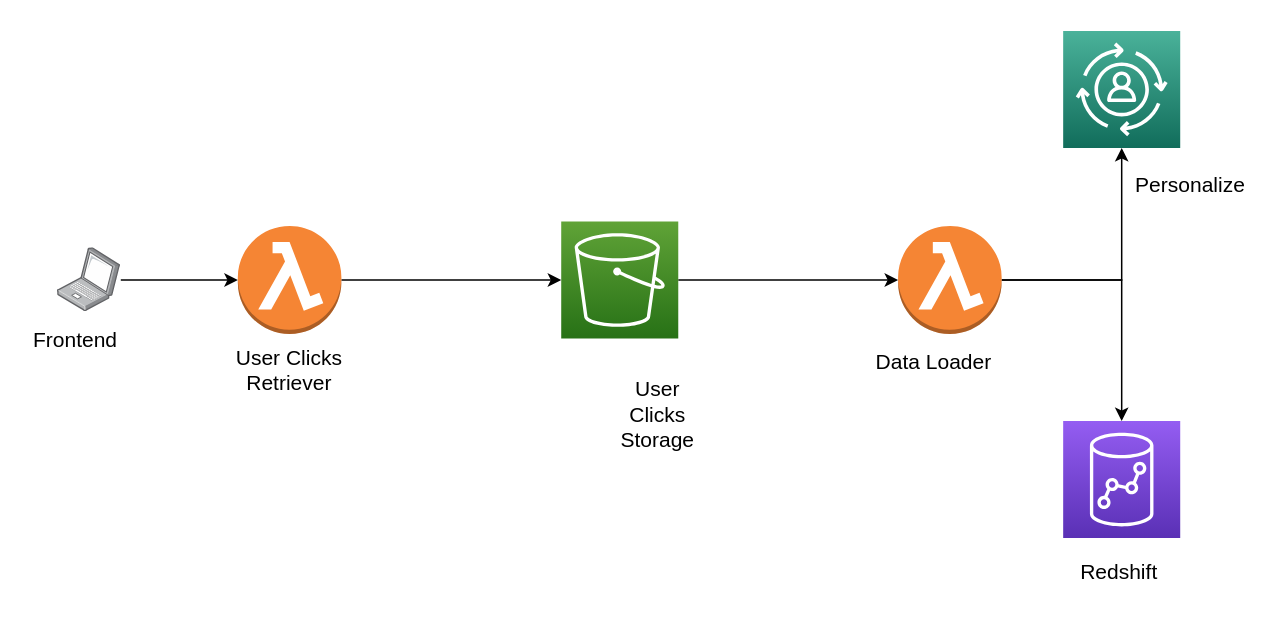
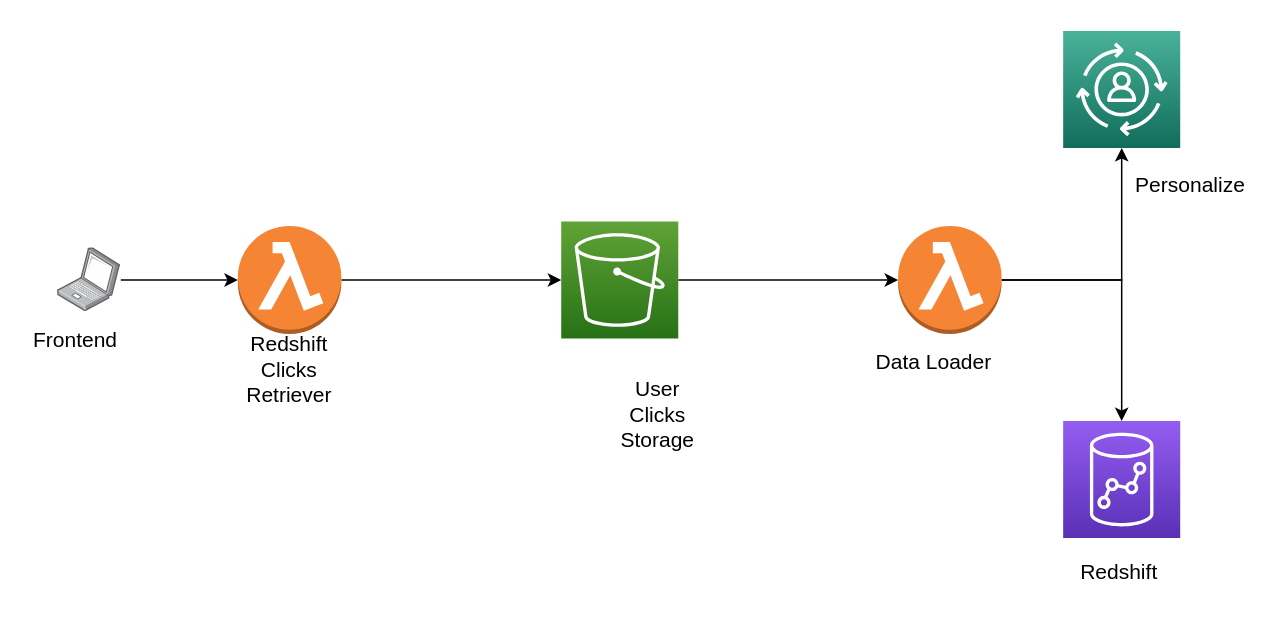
(290, 370) -> (290, 370)
